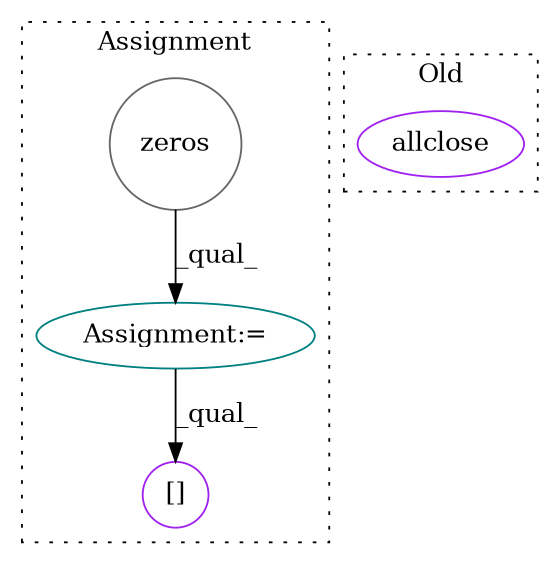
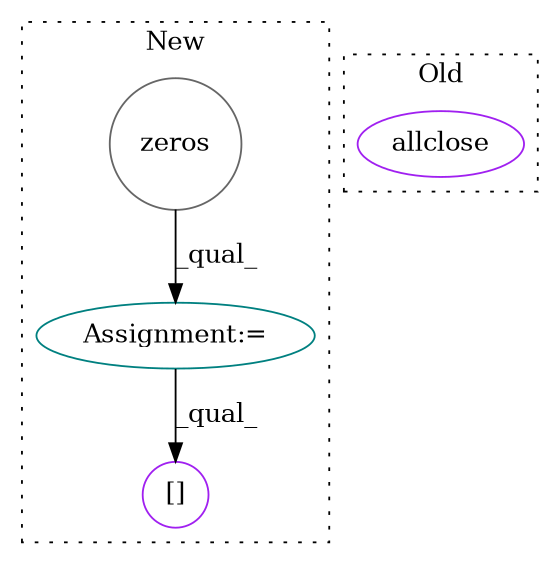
(176, 43) -> (176, 43)
